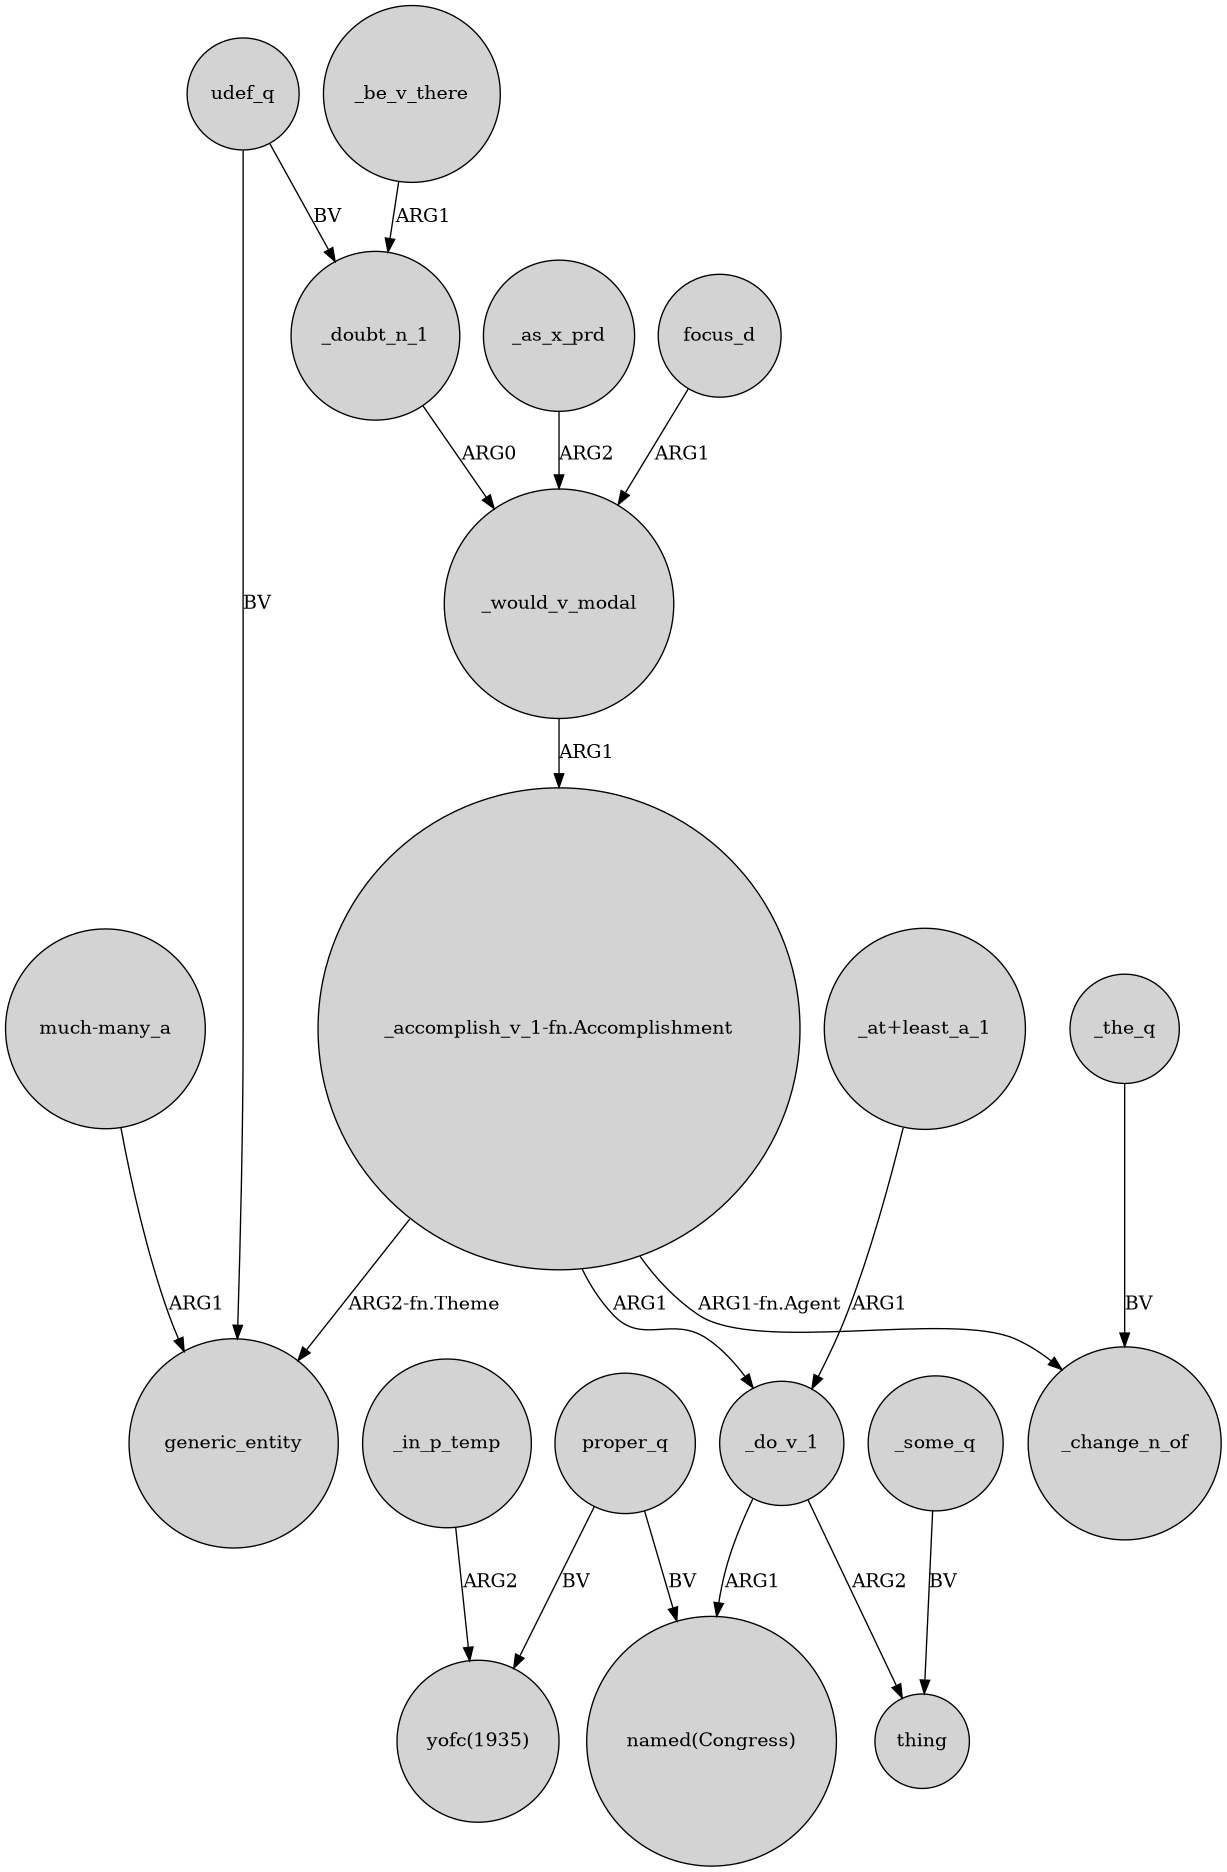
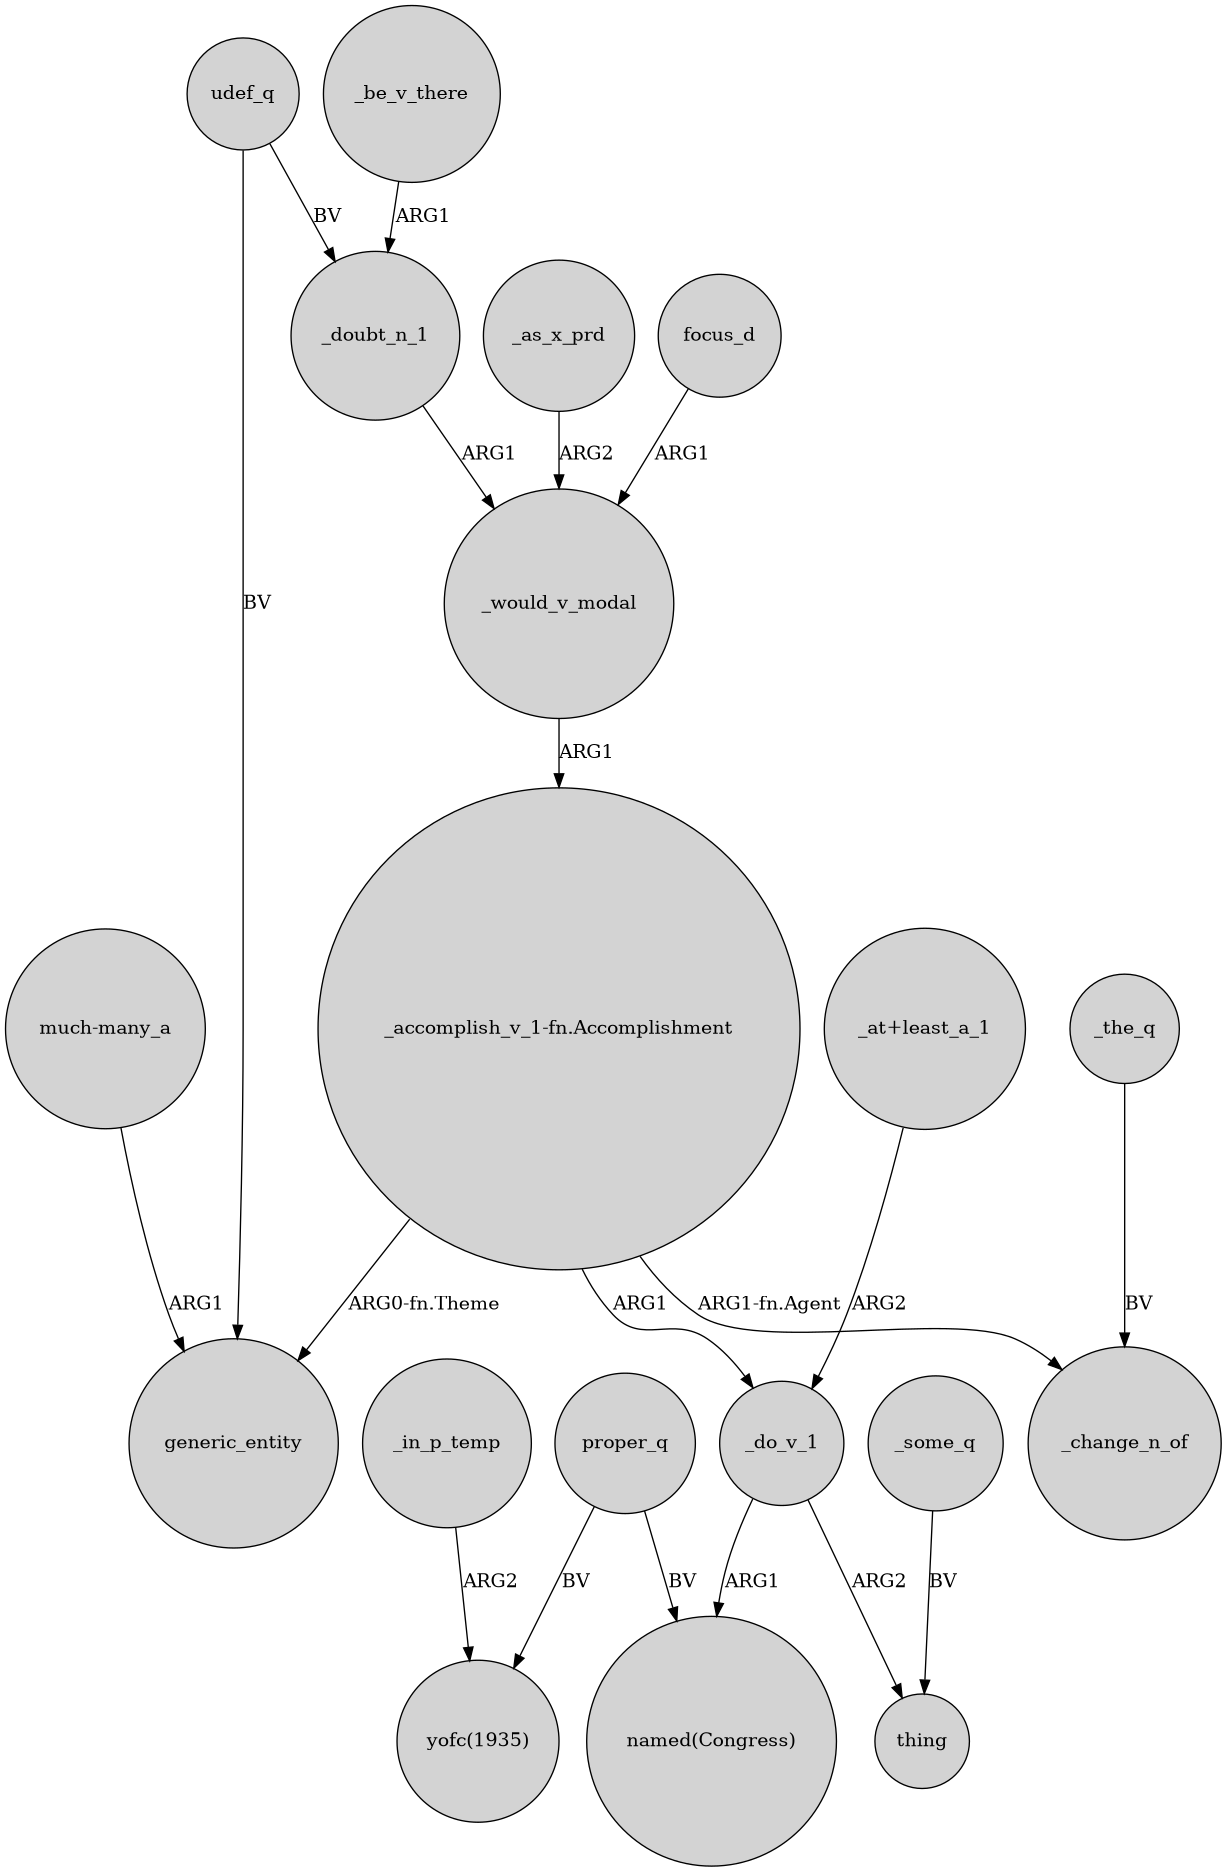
(489, 454) -> (489, 454)
(424, 1305) -> (424, 1305)
(880, 1305) -> (880, 1305)
